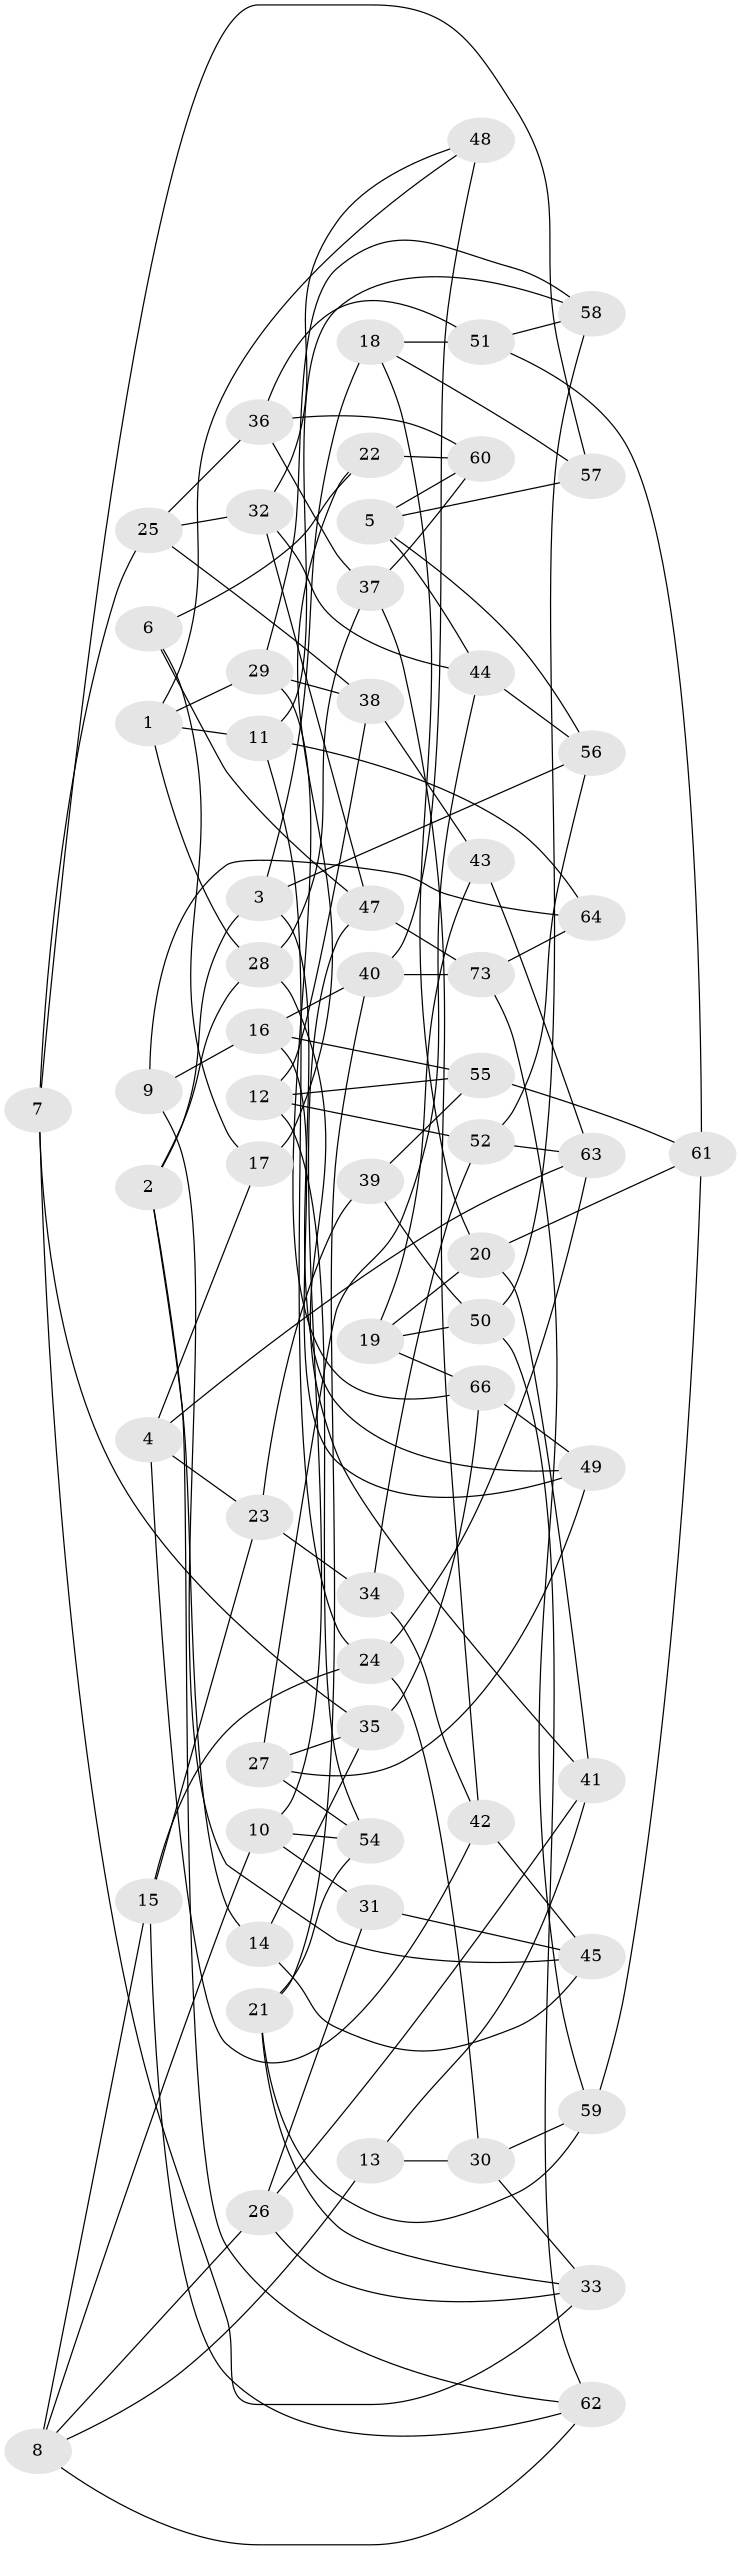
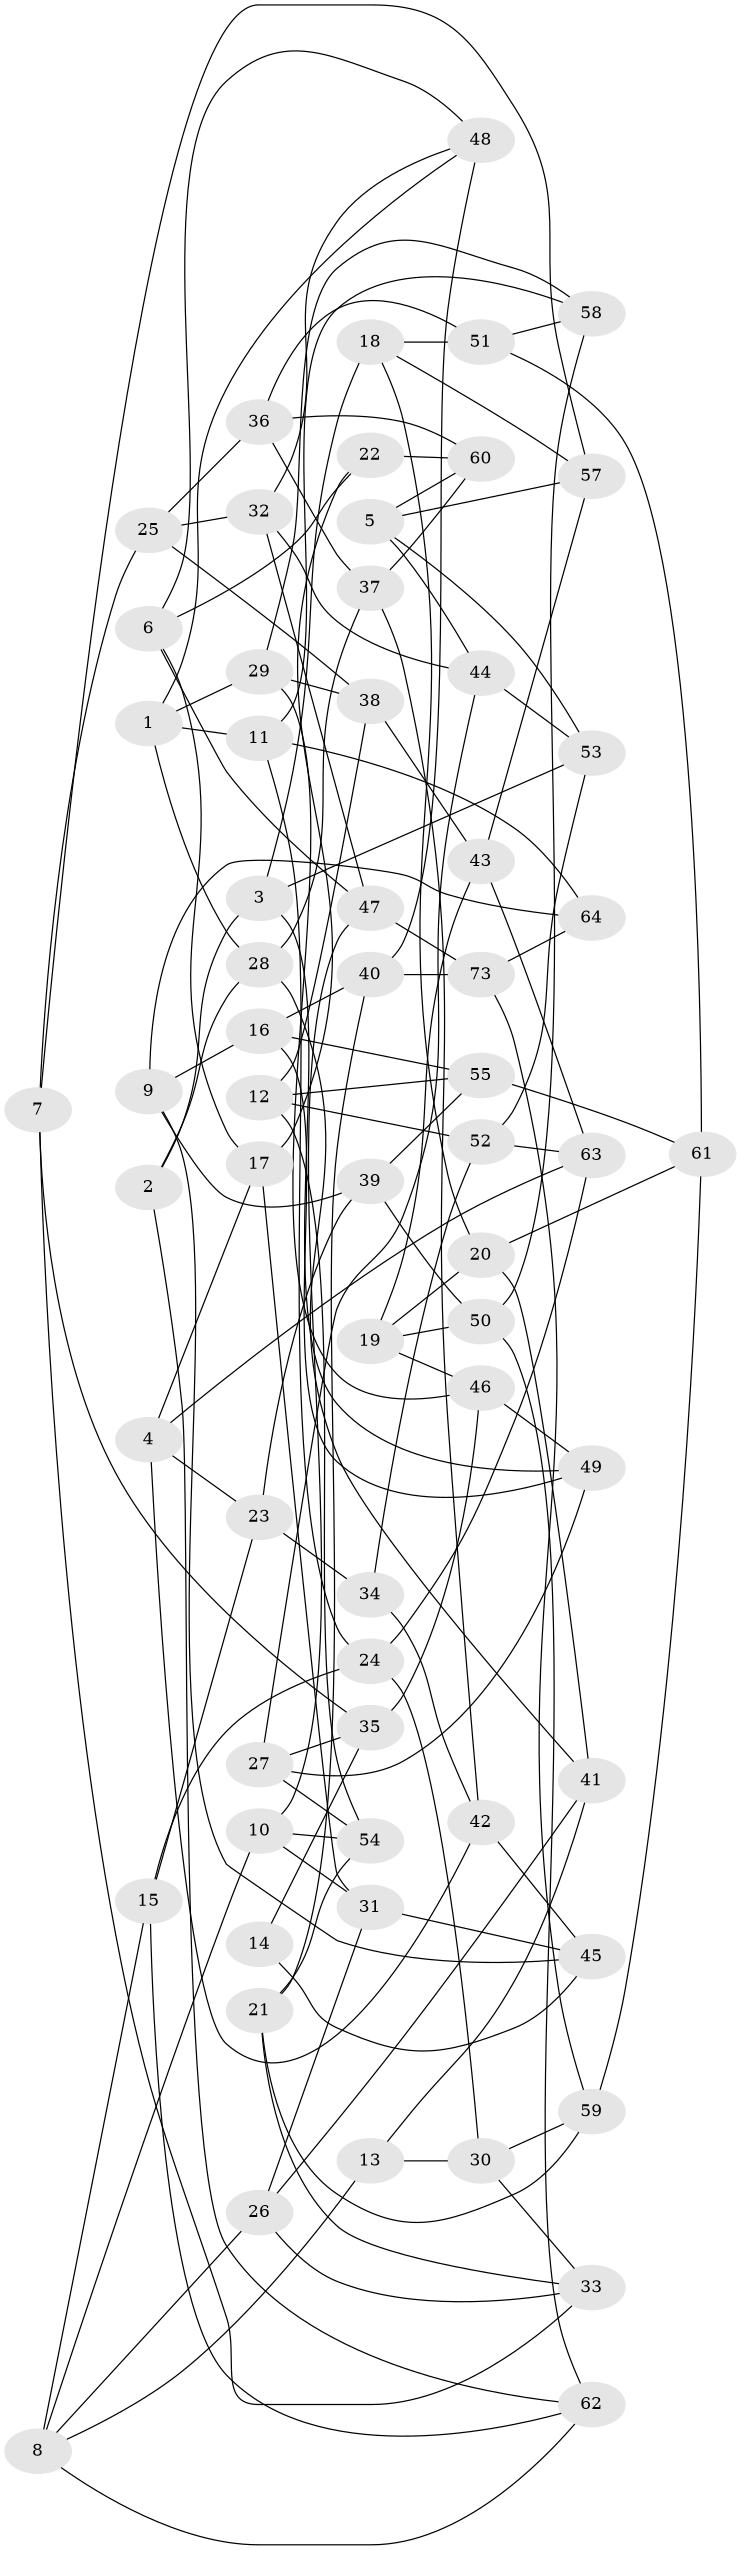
none -> (187, 212)
none -> (534, 677)
(592, 753) -> (592, 753)
none -> (231, 1199)
(481, 1388) -> (481, 1388)
(190, 1570) -> none
none -> (302, 1576)
